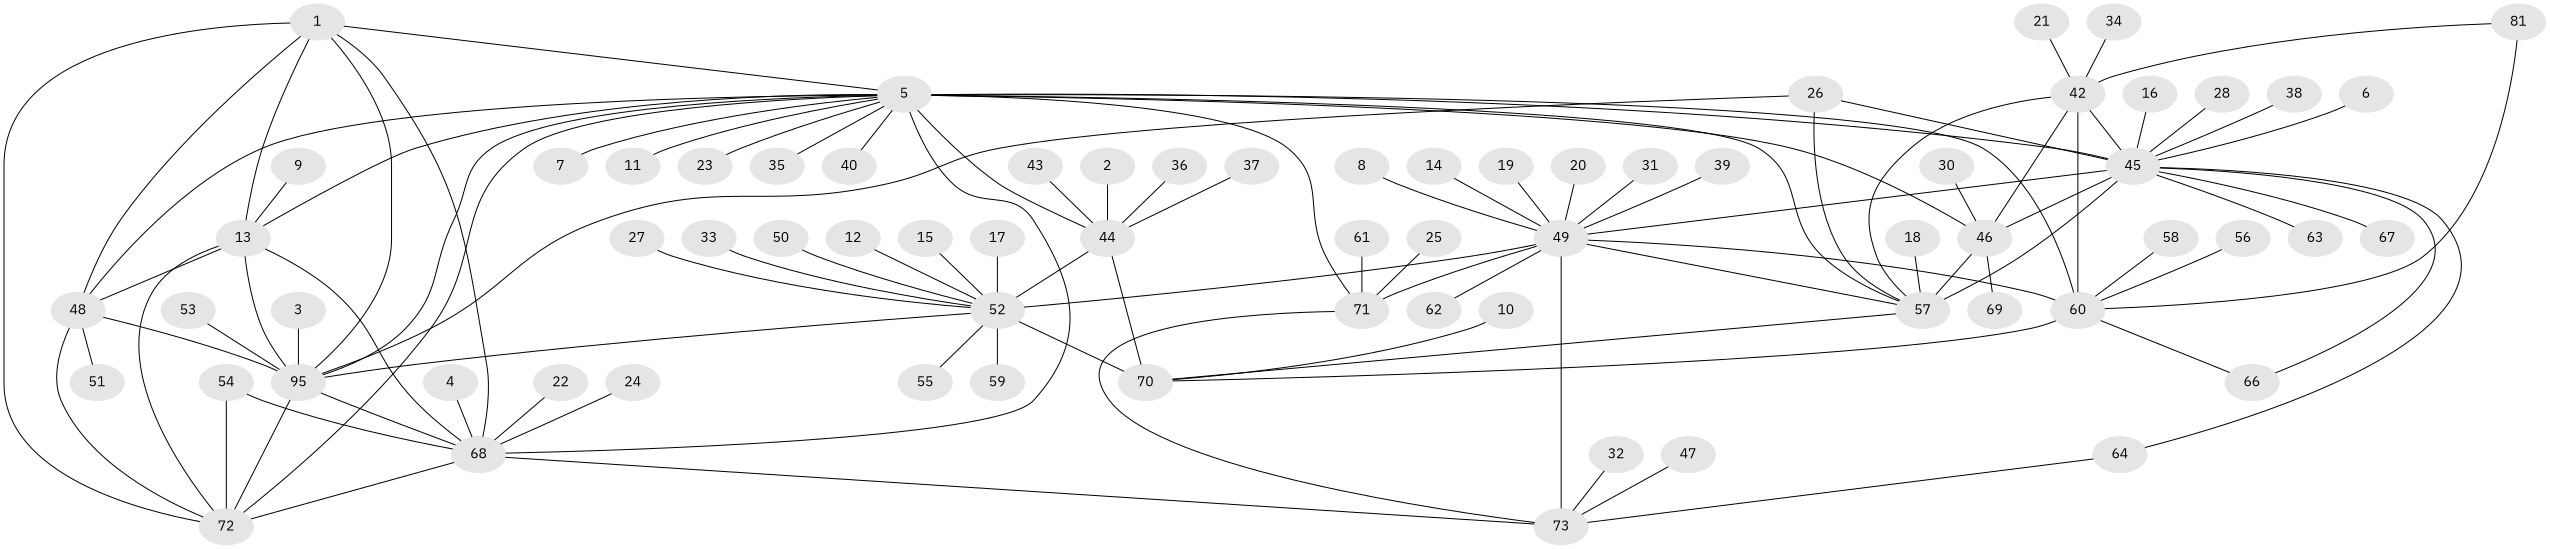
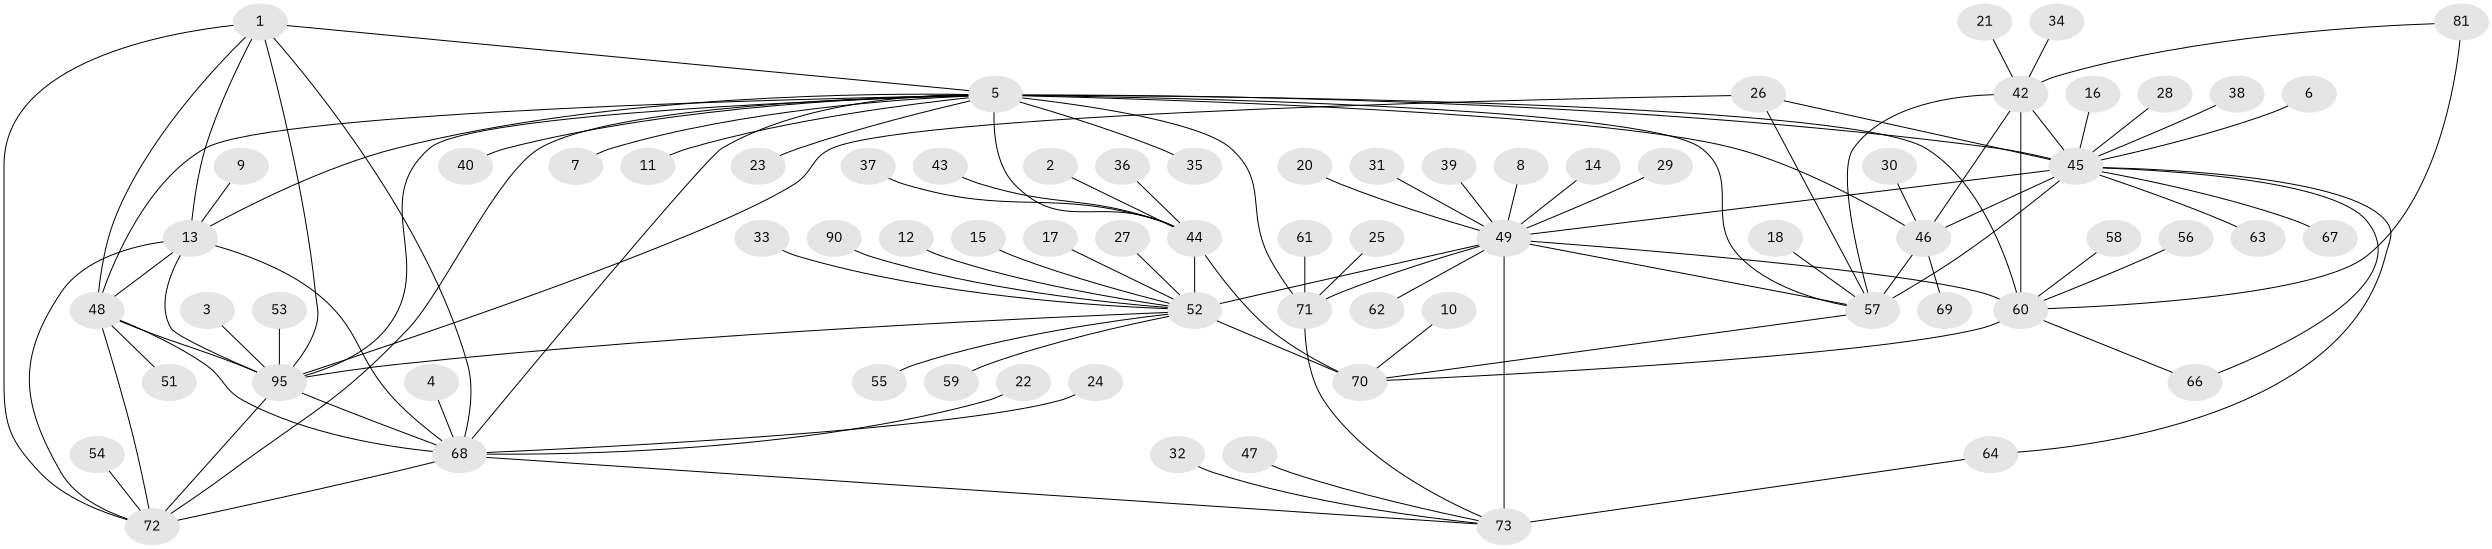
(1506, 166) -> (1665, 166)
(781, 238) -> (834, 238)
(354, 427) -> (265, 411)
